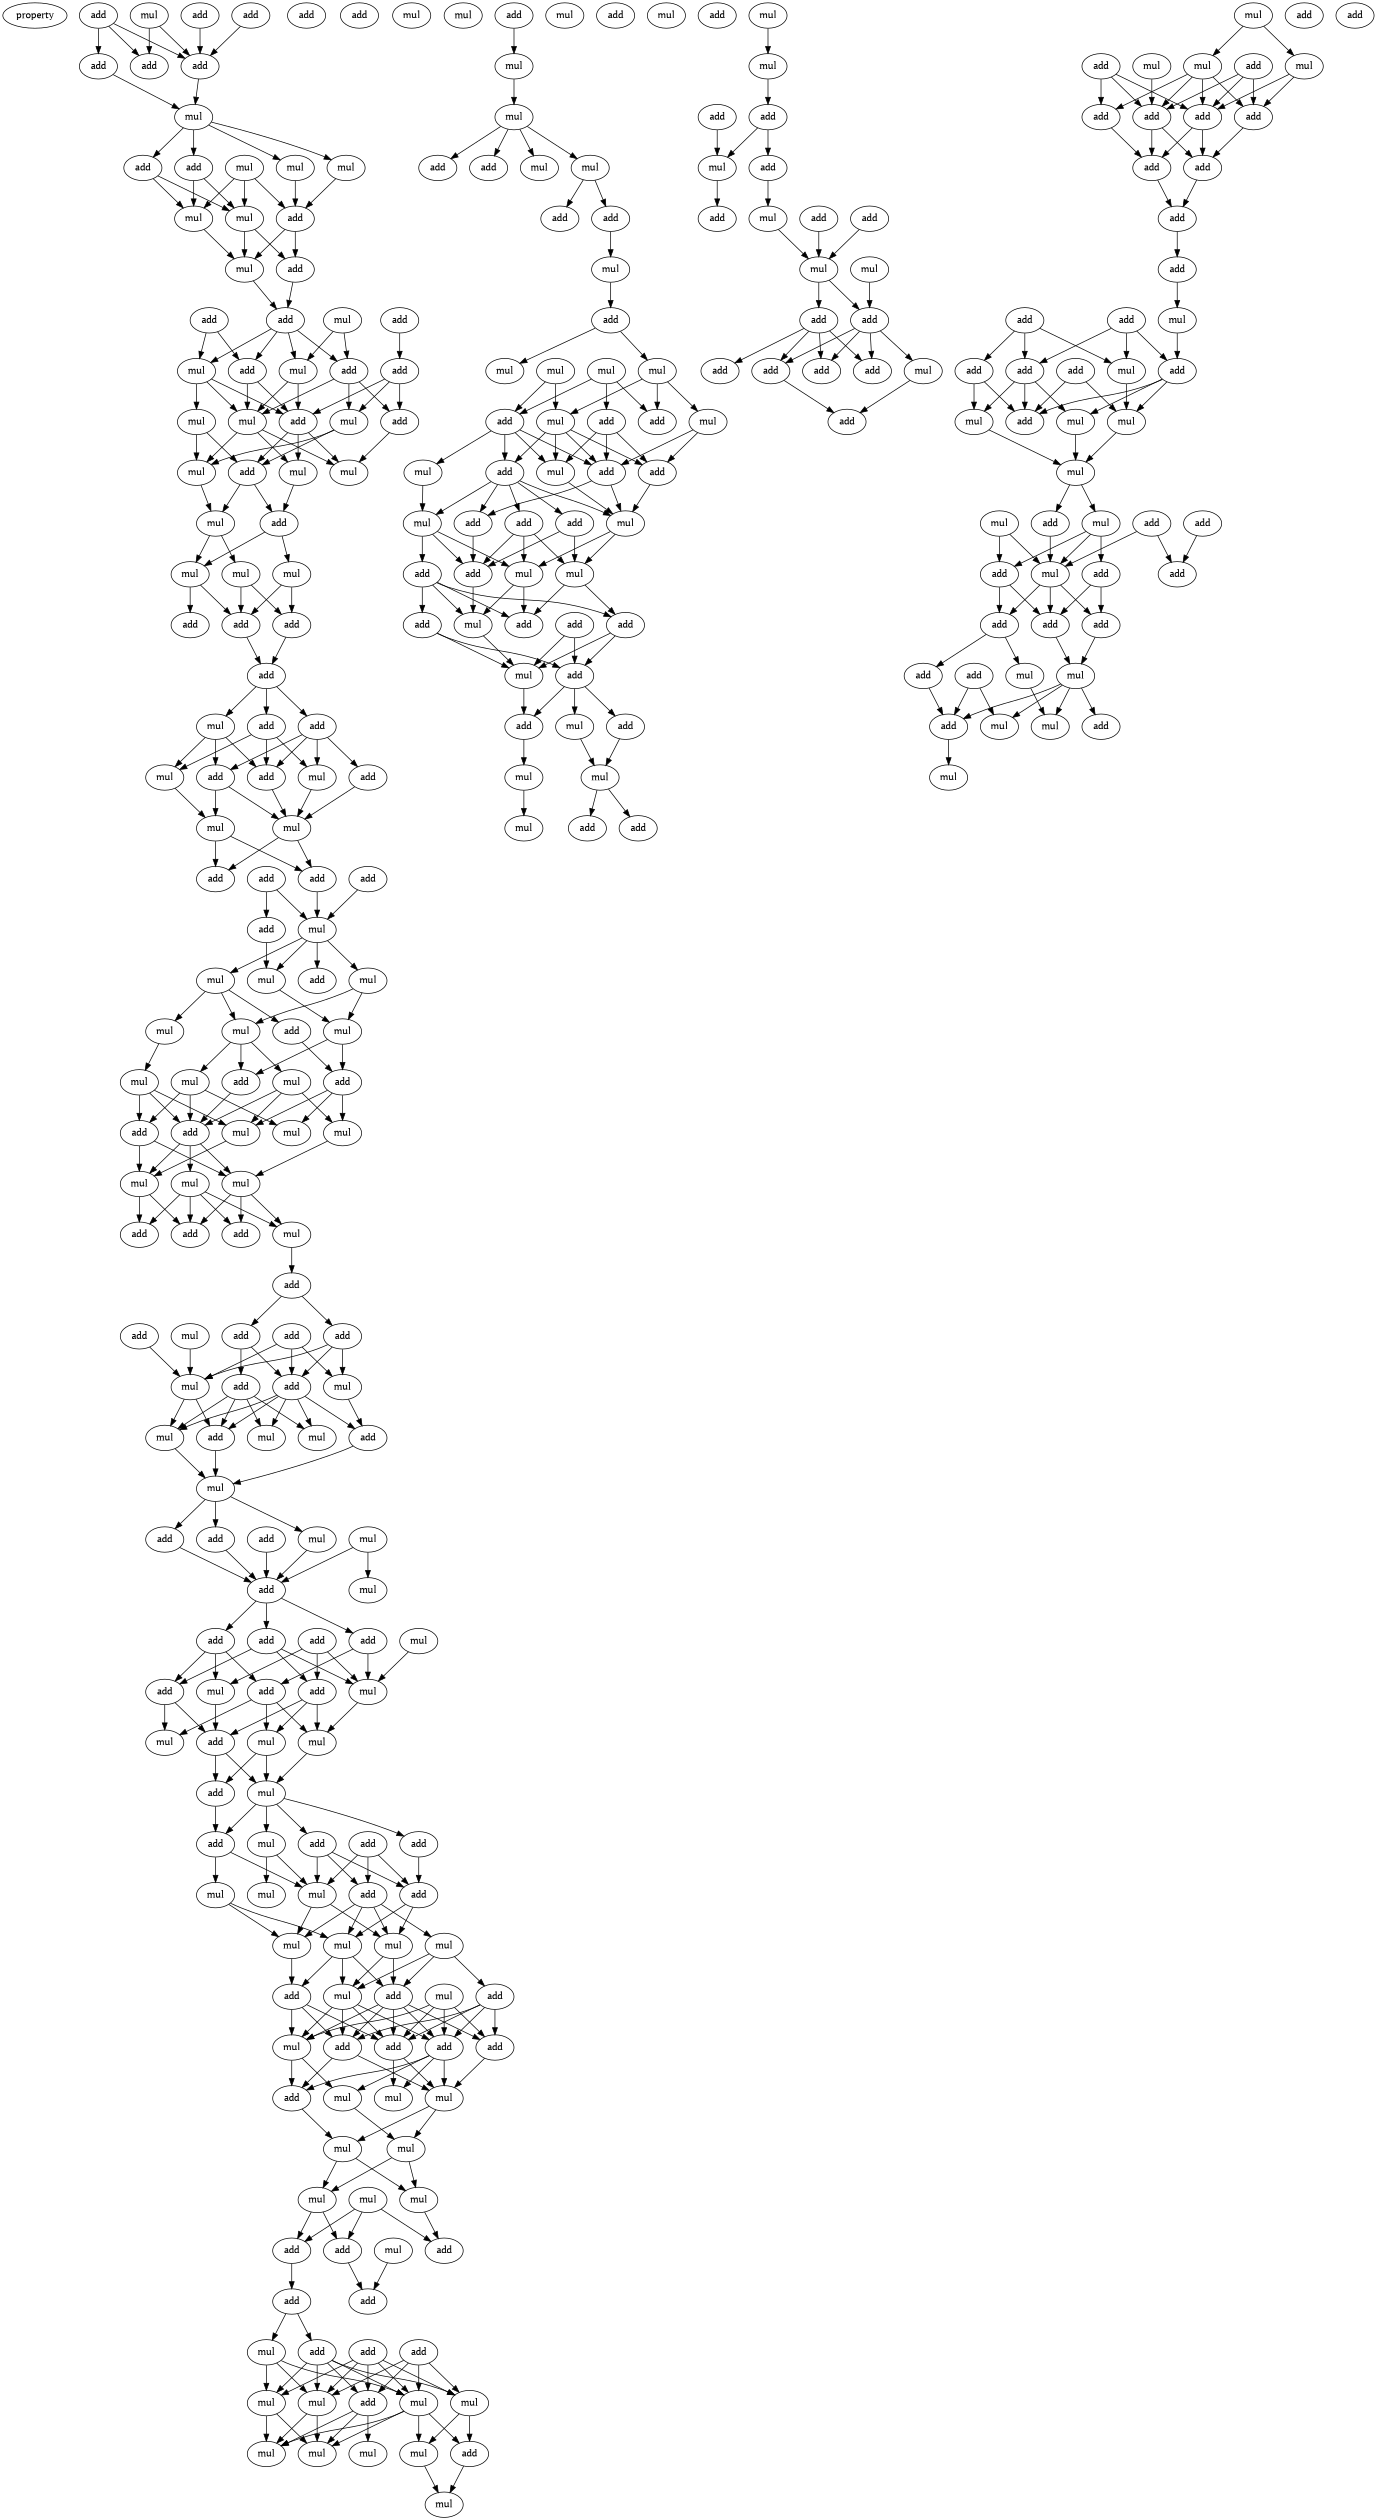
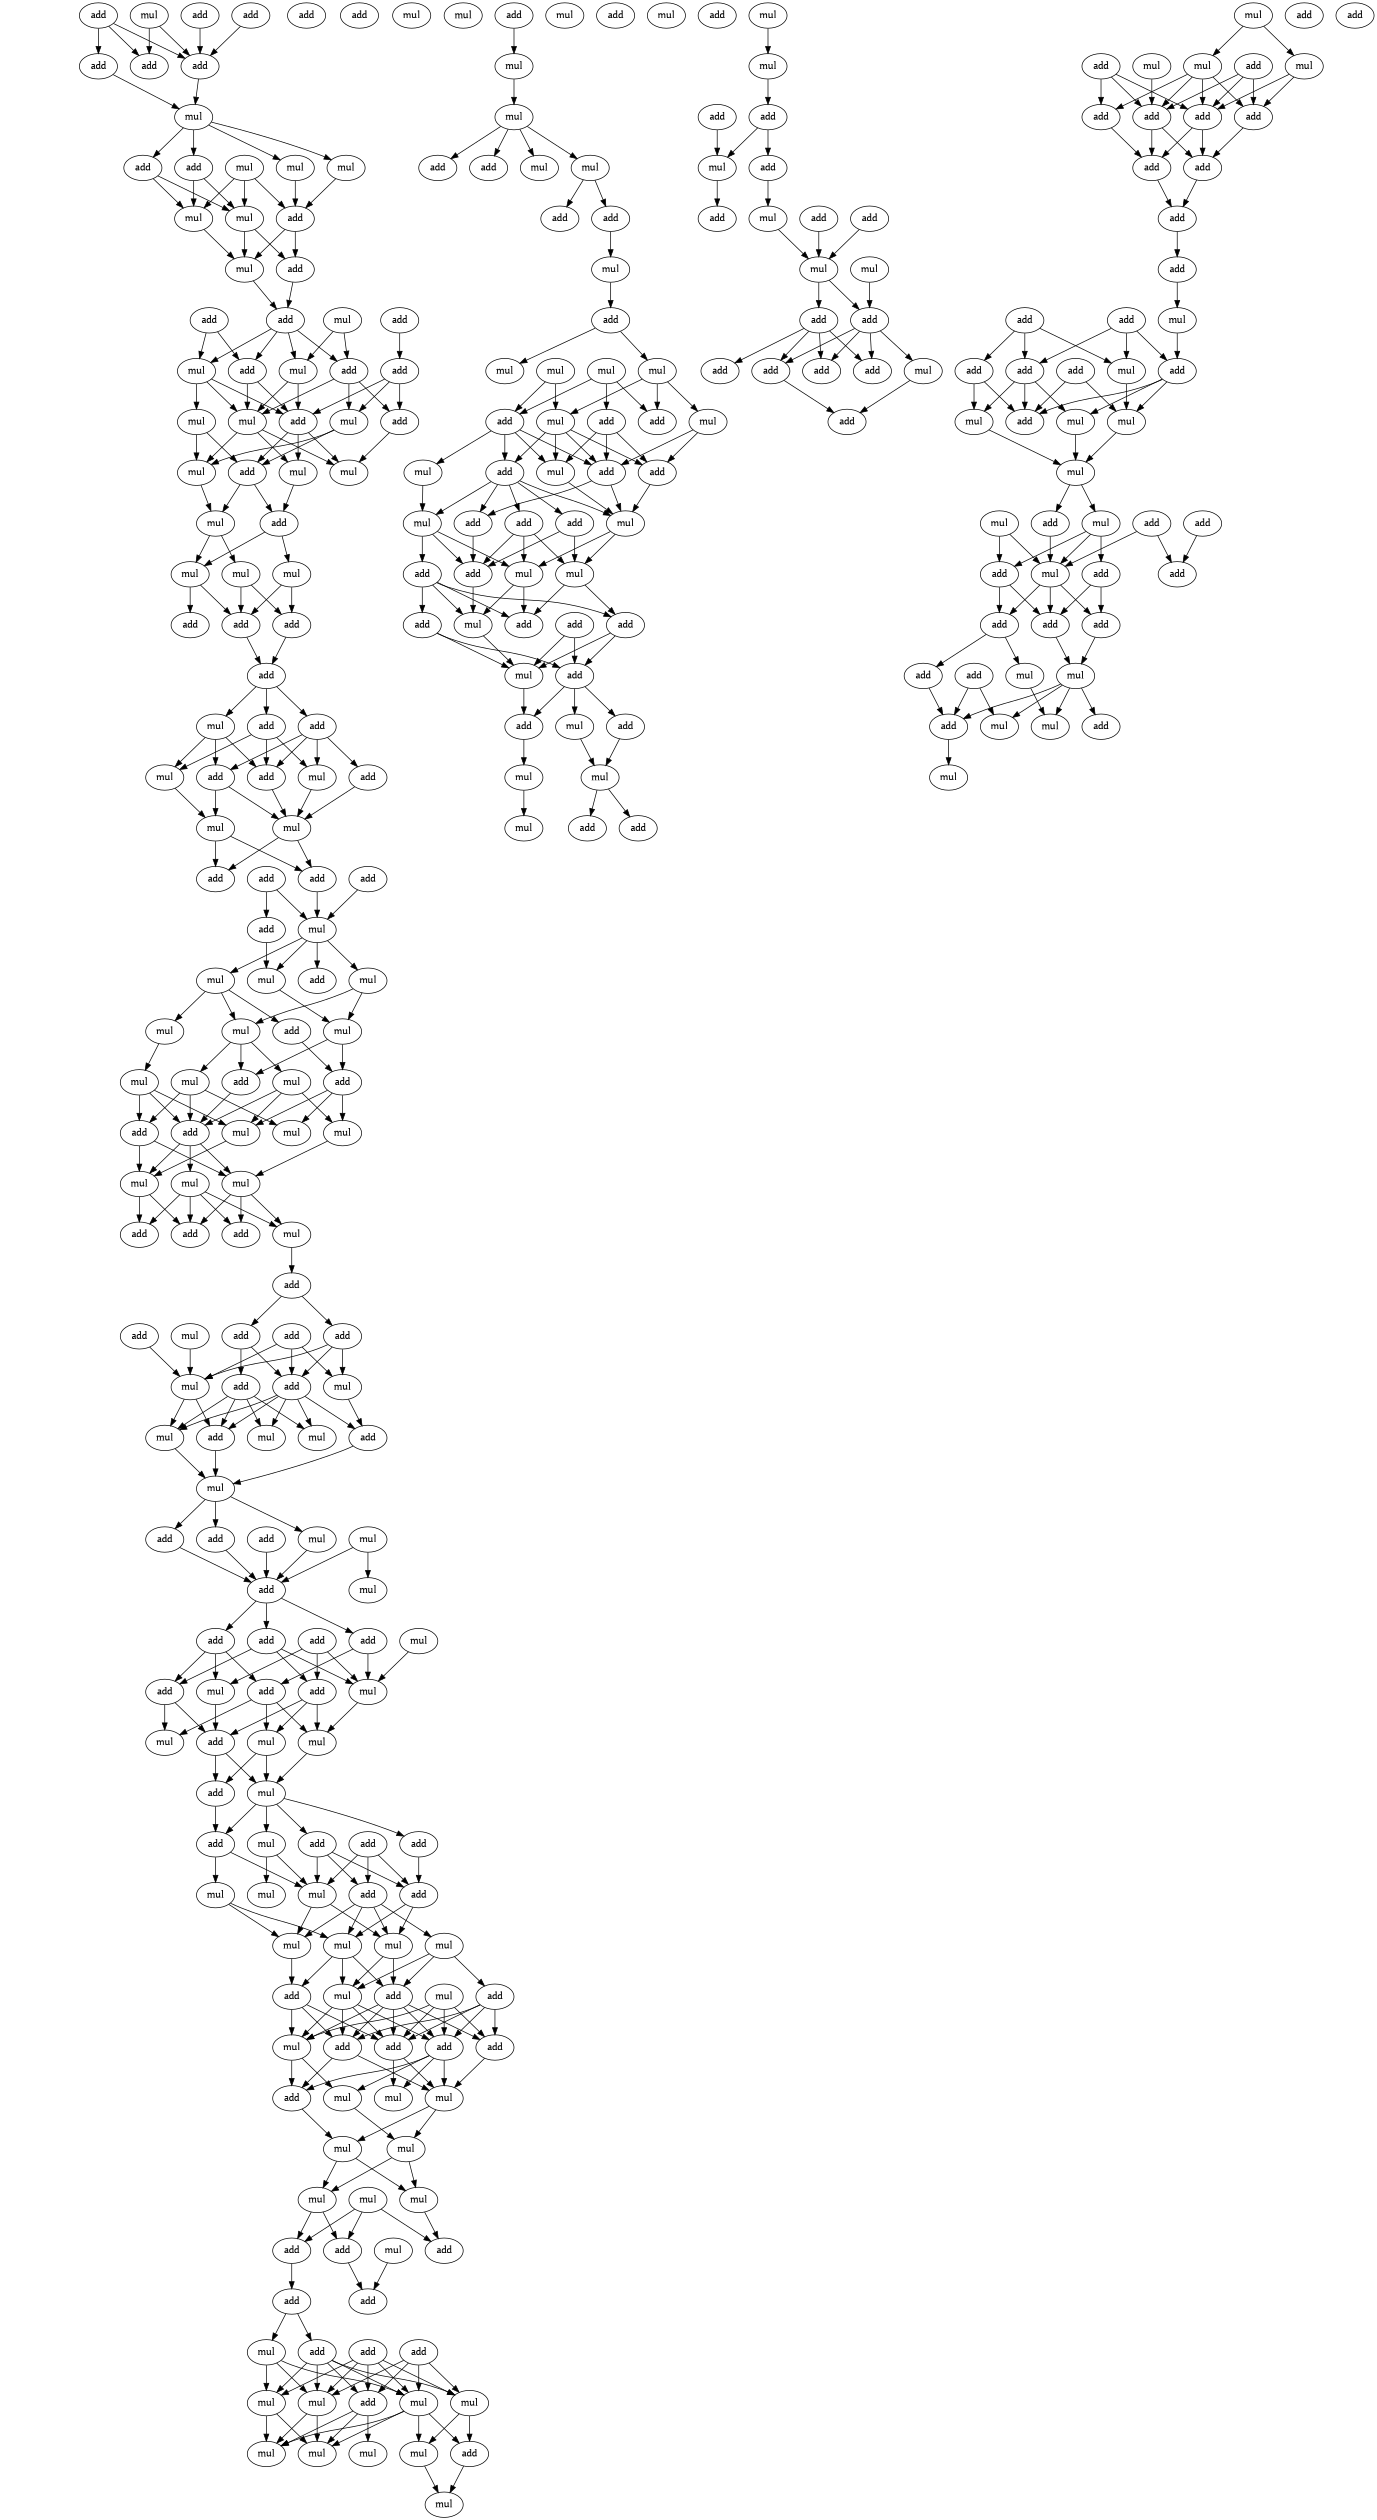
(35, 16) -> none
